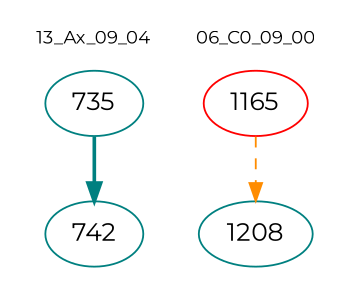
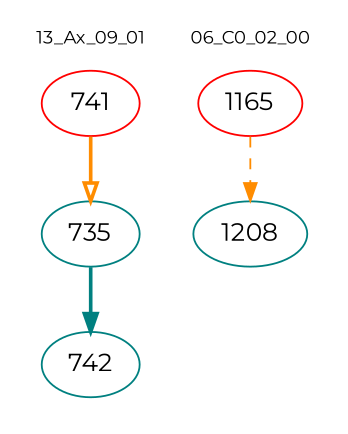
(94, 39) -> (92, 39)
(257, 39) -> (251, 39)
none -> (91, 103)
